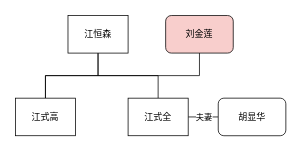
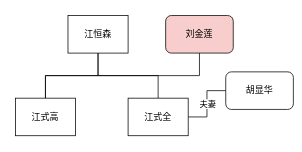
(252, 117) -> (259, 90)
